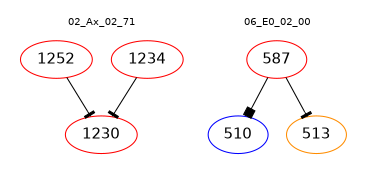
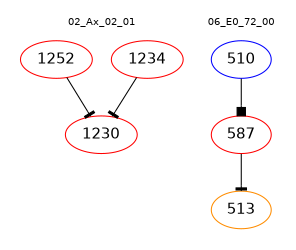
(102, 22) -> (102, 22)
(277, 22) -> (241, 22)
(260, 92) -> (241, 92)
